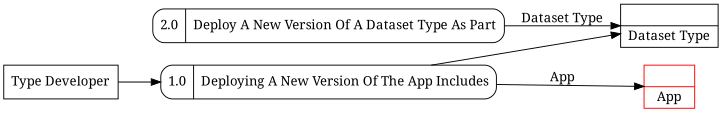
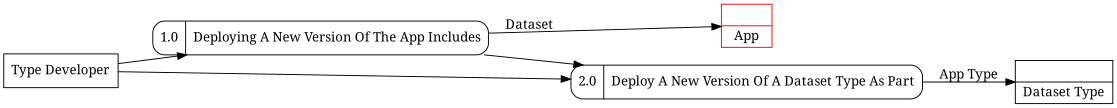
(562, 19) -> (969, 75)
(521, 50) -> (529, 59)
none -> (340, 75)
(562, 78) -> (530, 25)
